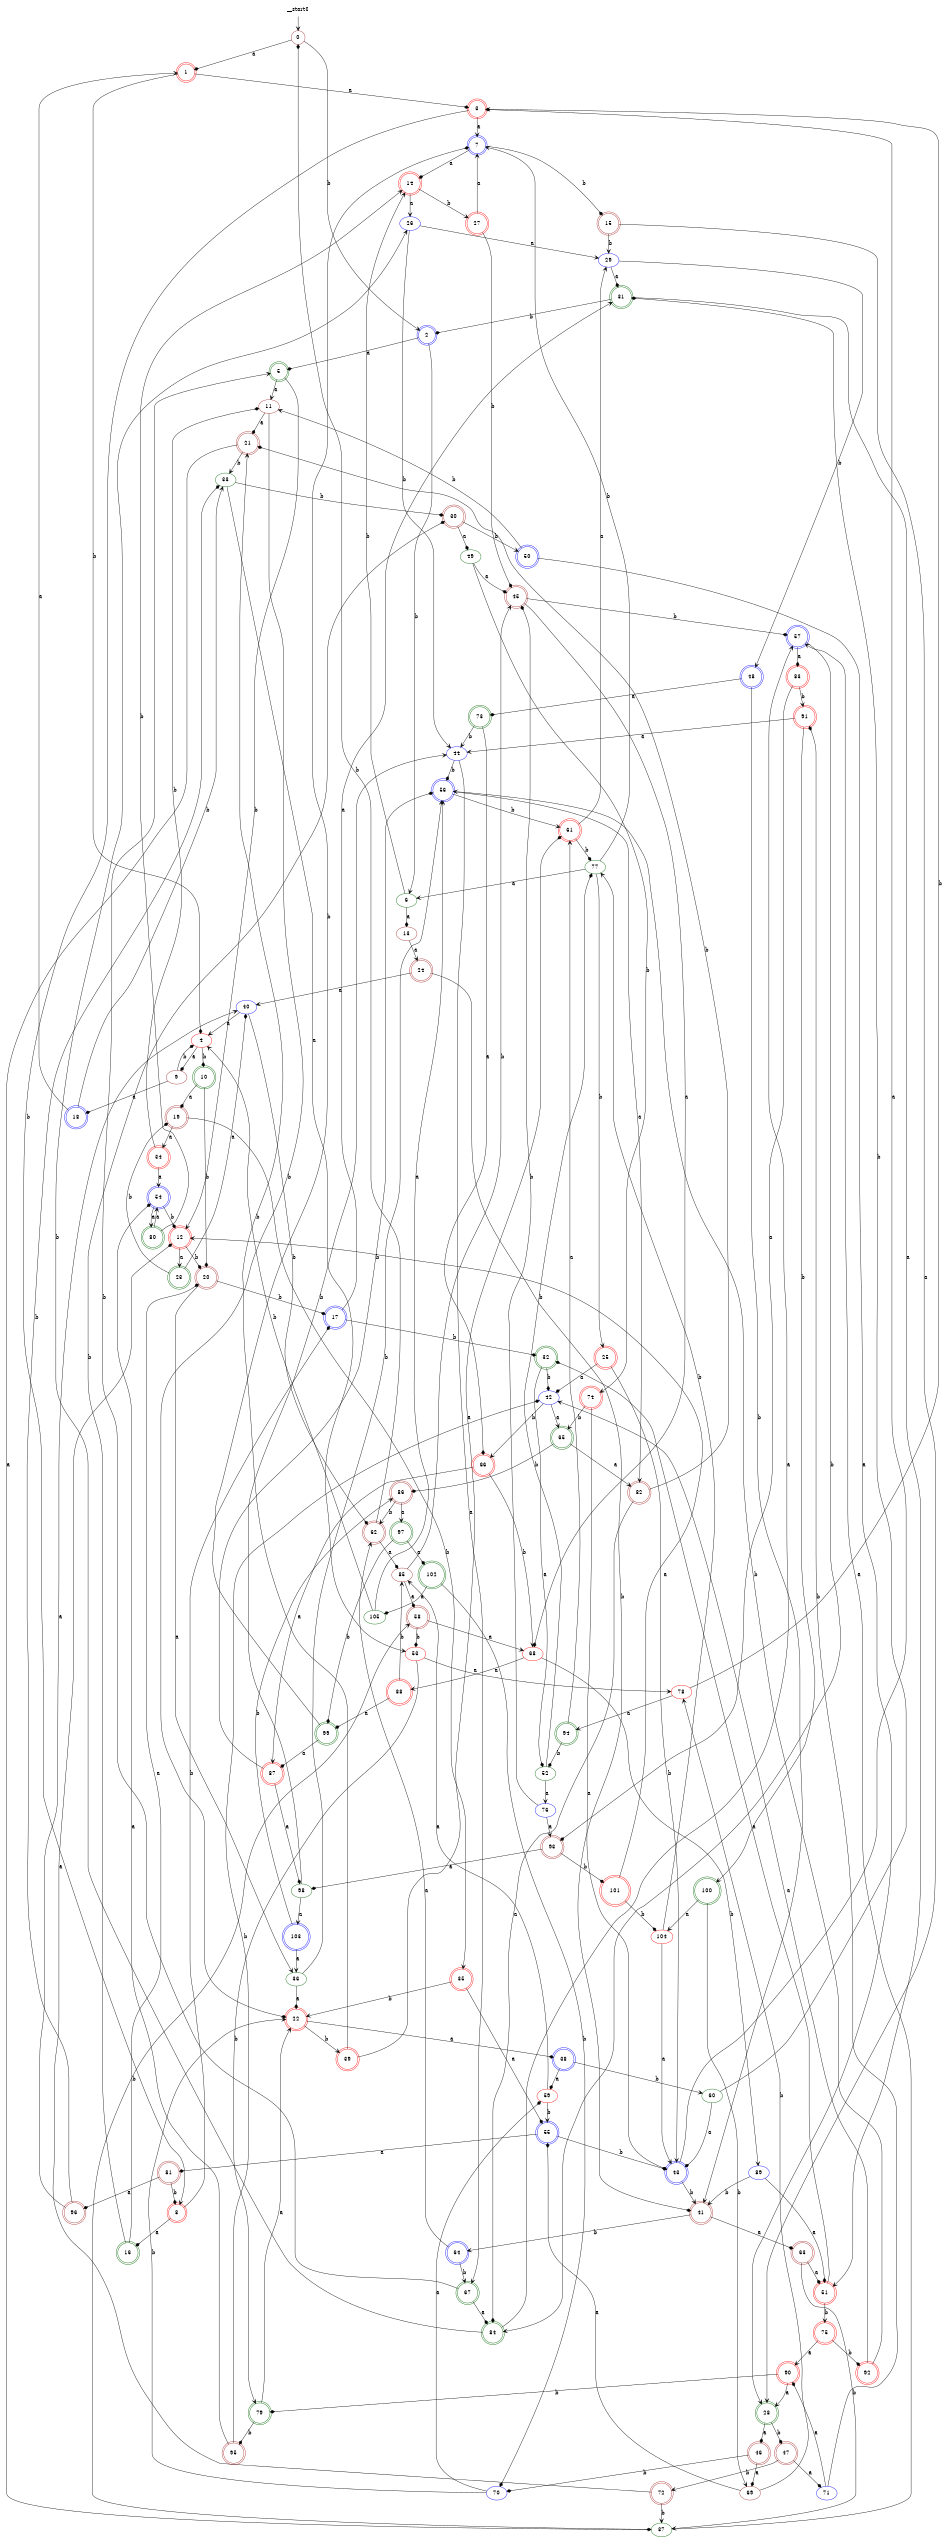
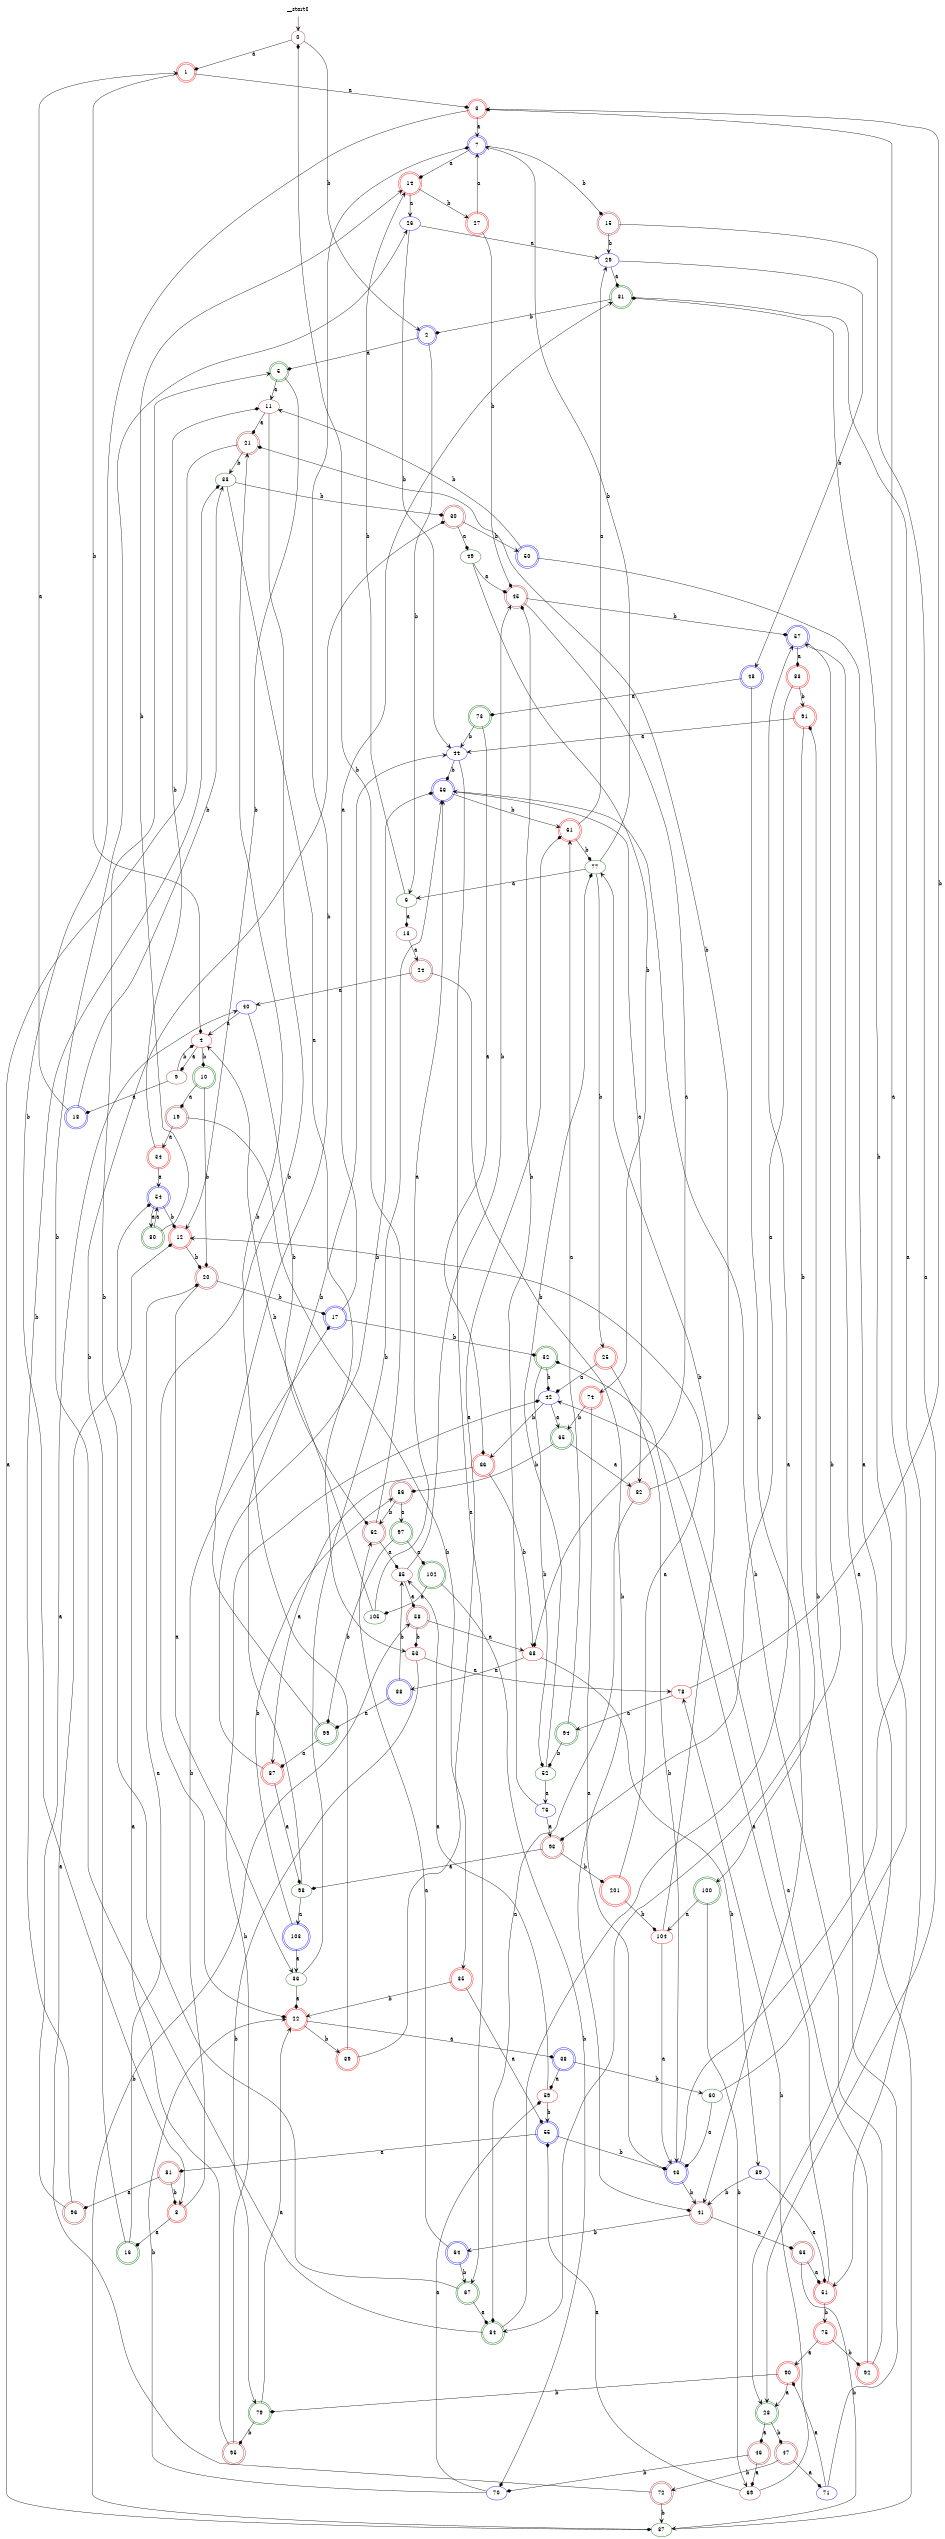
(179, 1278) -> none
(545, 1575) -> (545, 1575)
(399, 1692) -> (399, 1692)
(615, 1891) -> (615, 1891)
